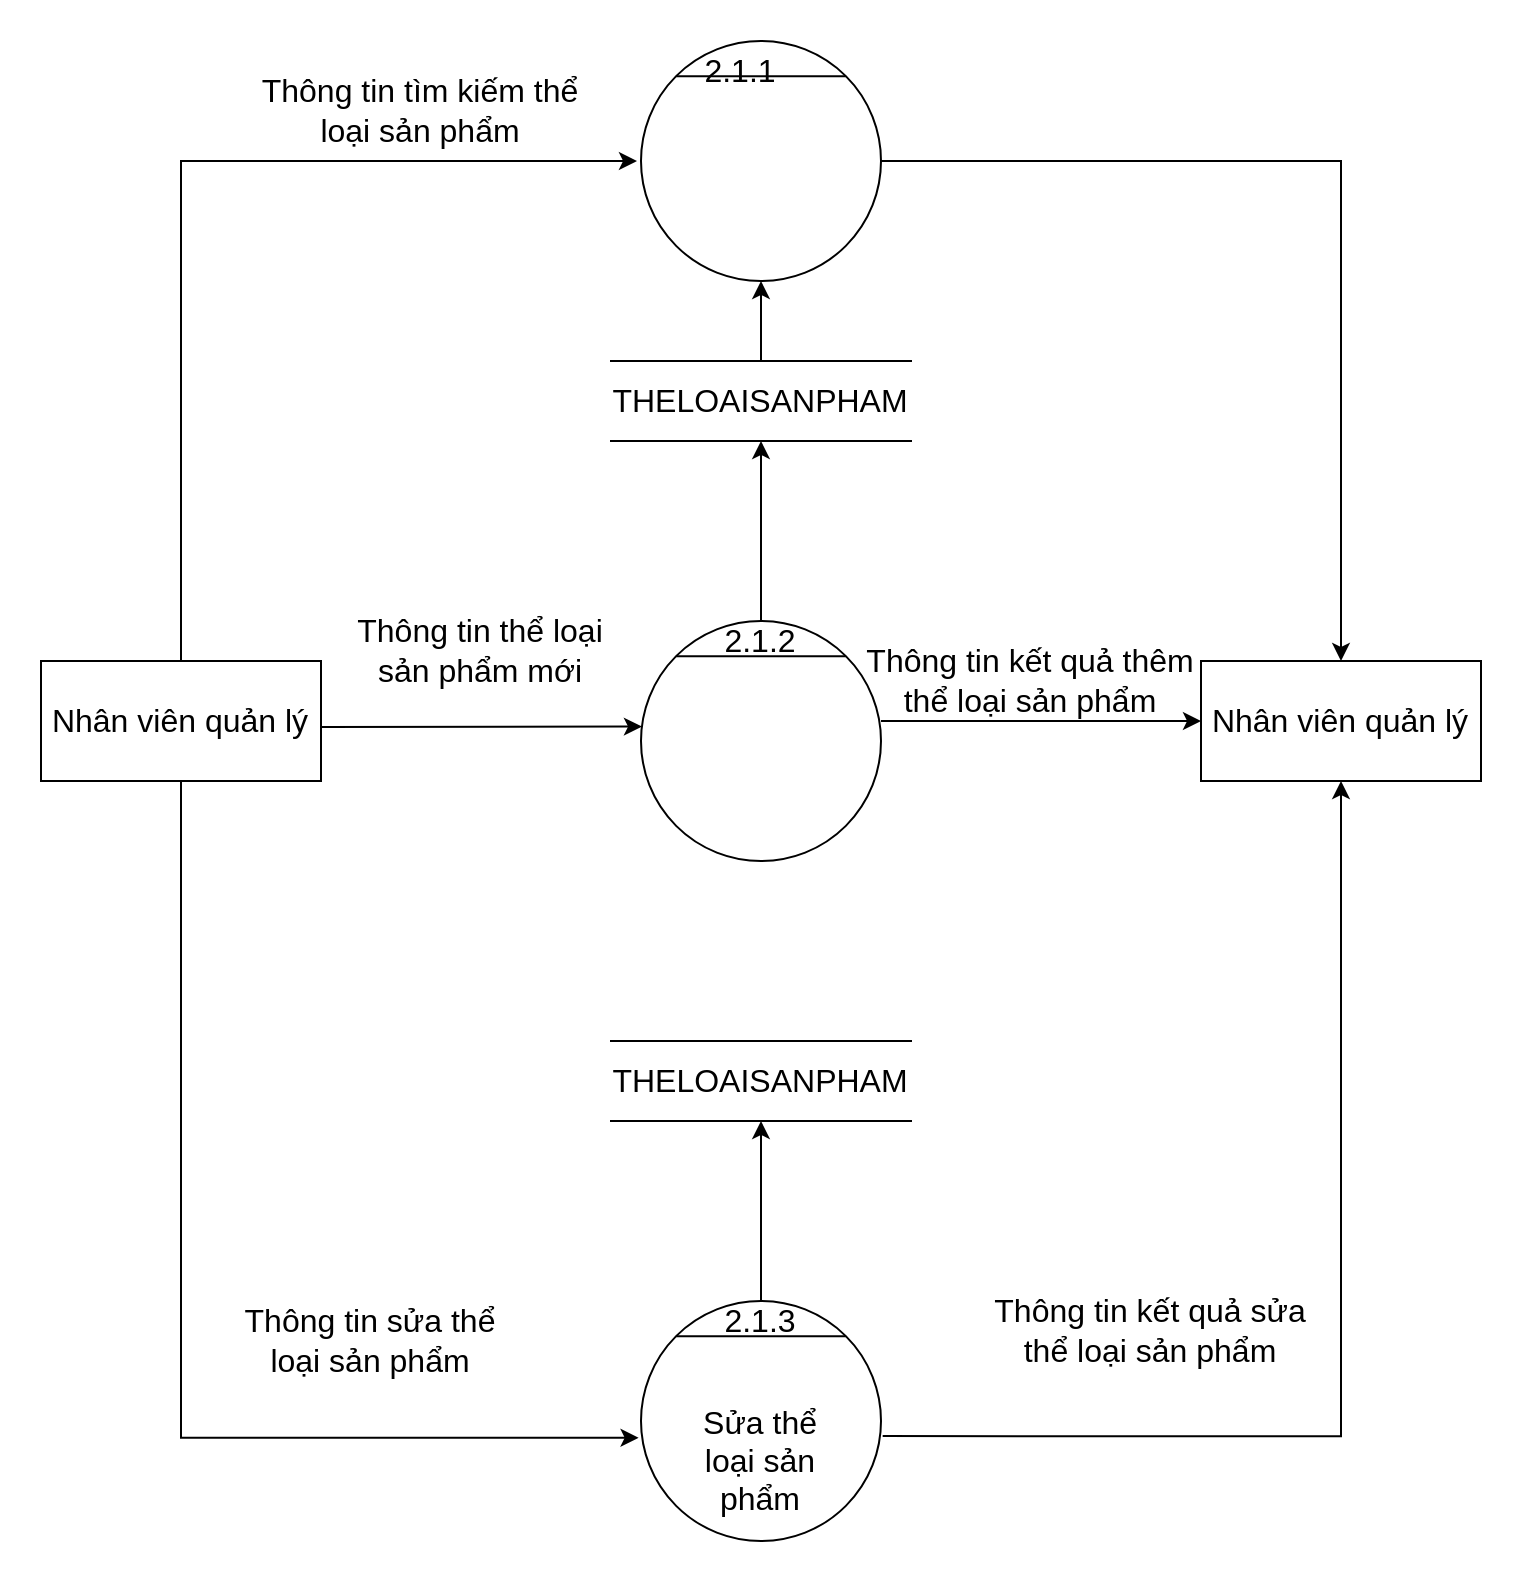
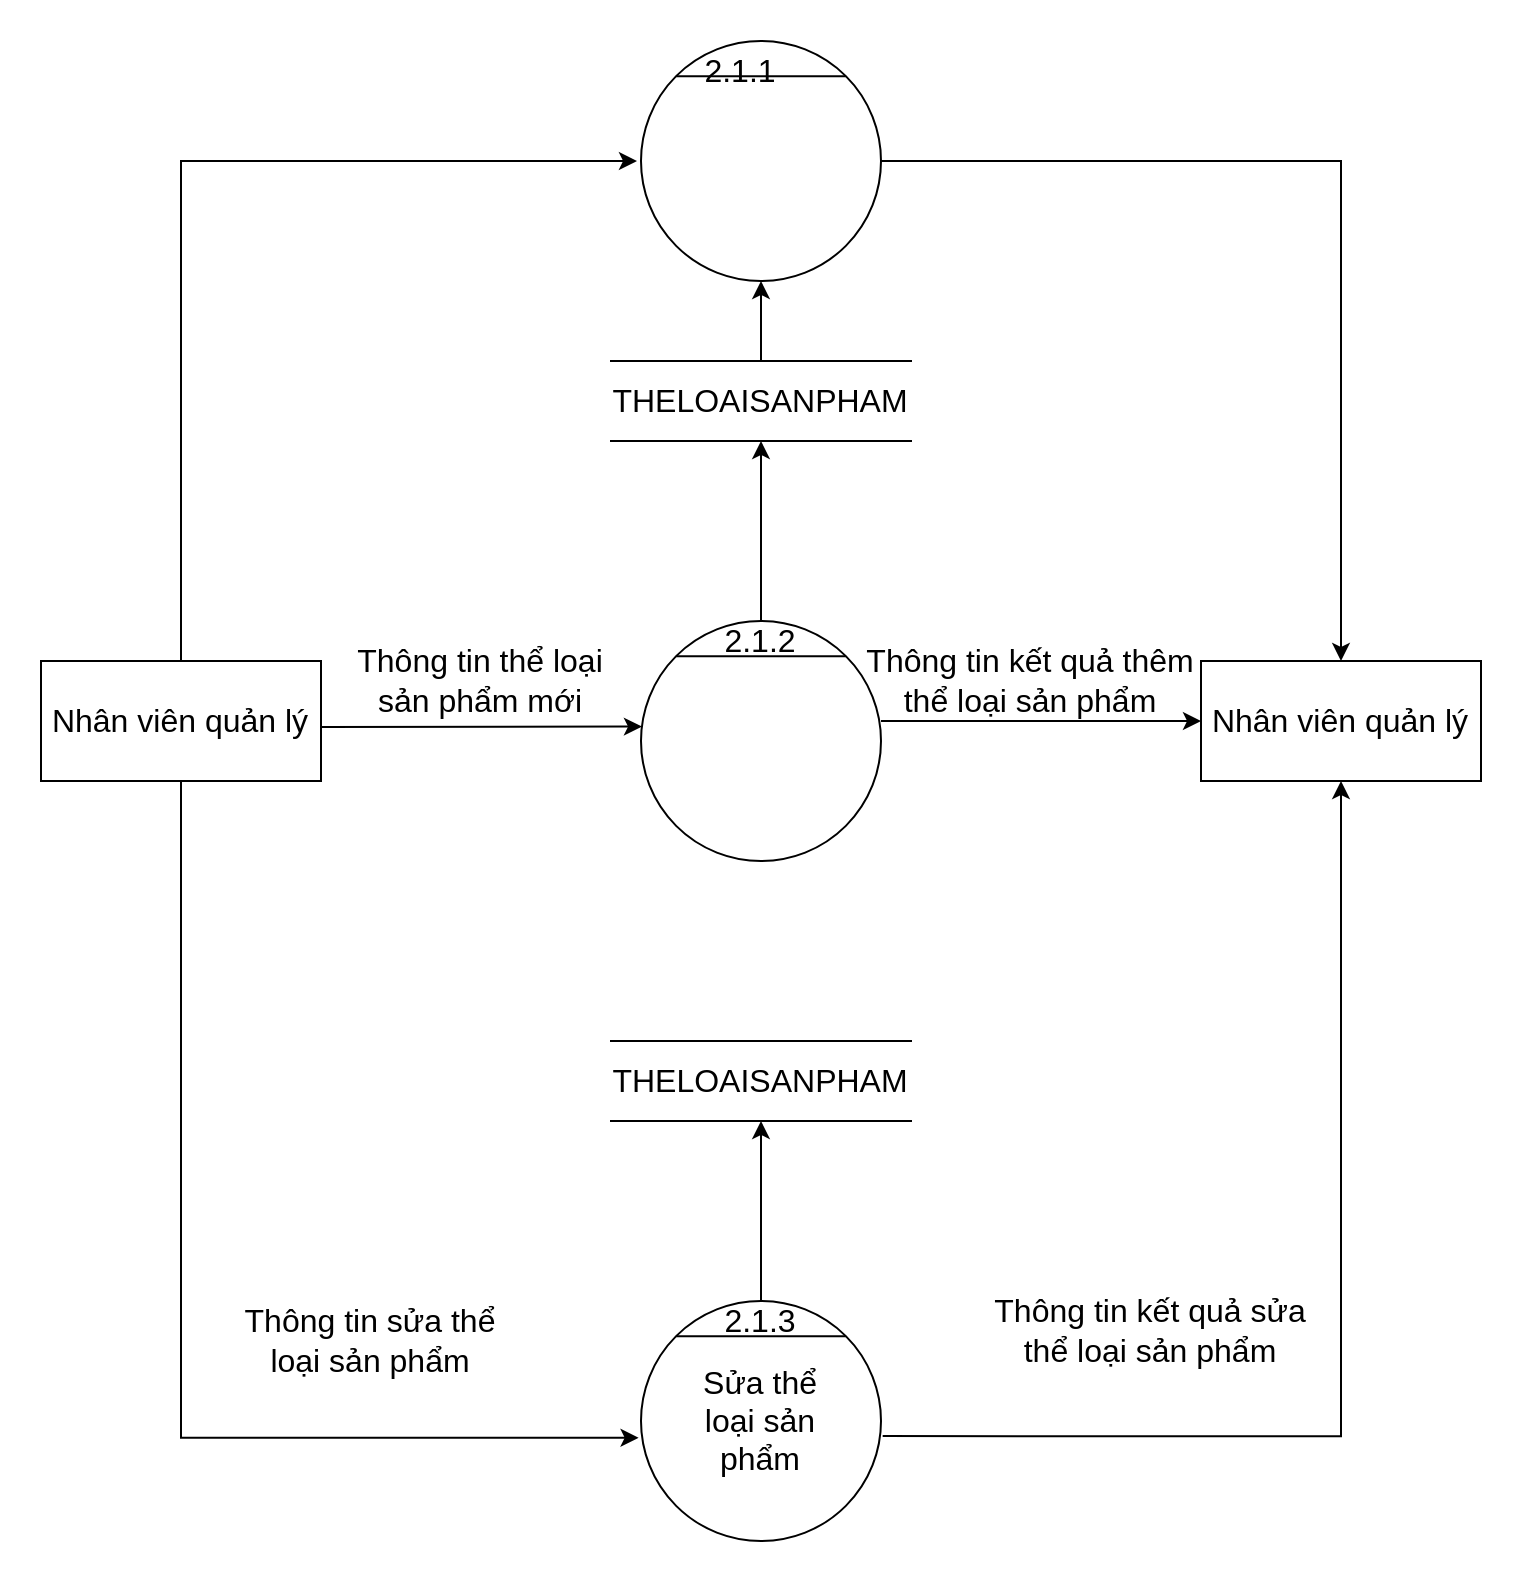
(421, 111) -> none
(481, 651) -> (481, 681)
(761, 1461) -> (761, 1421)
